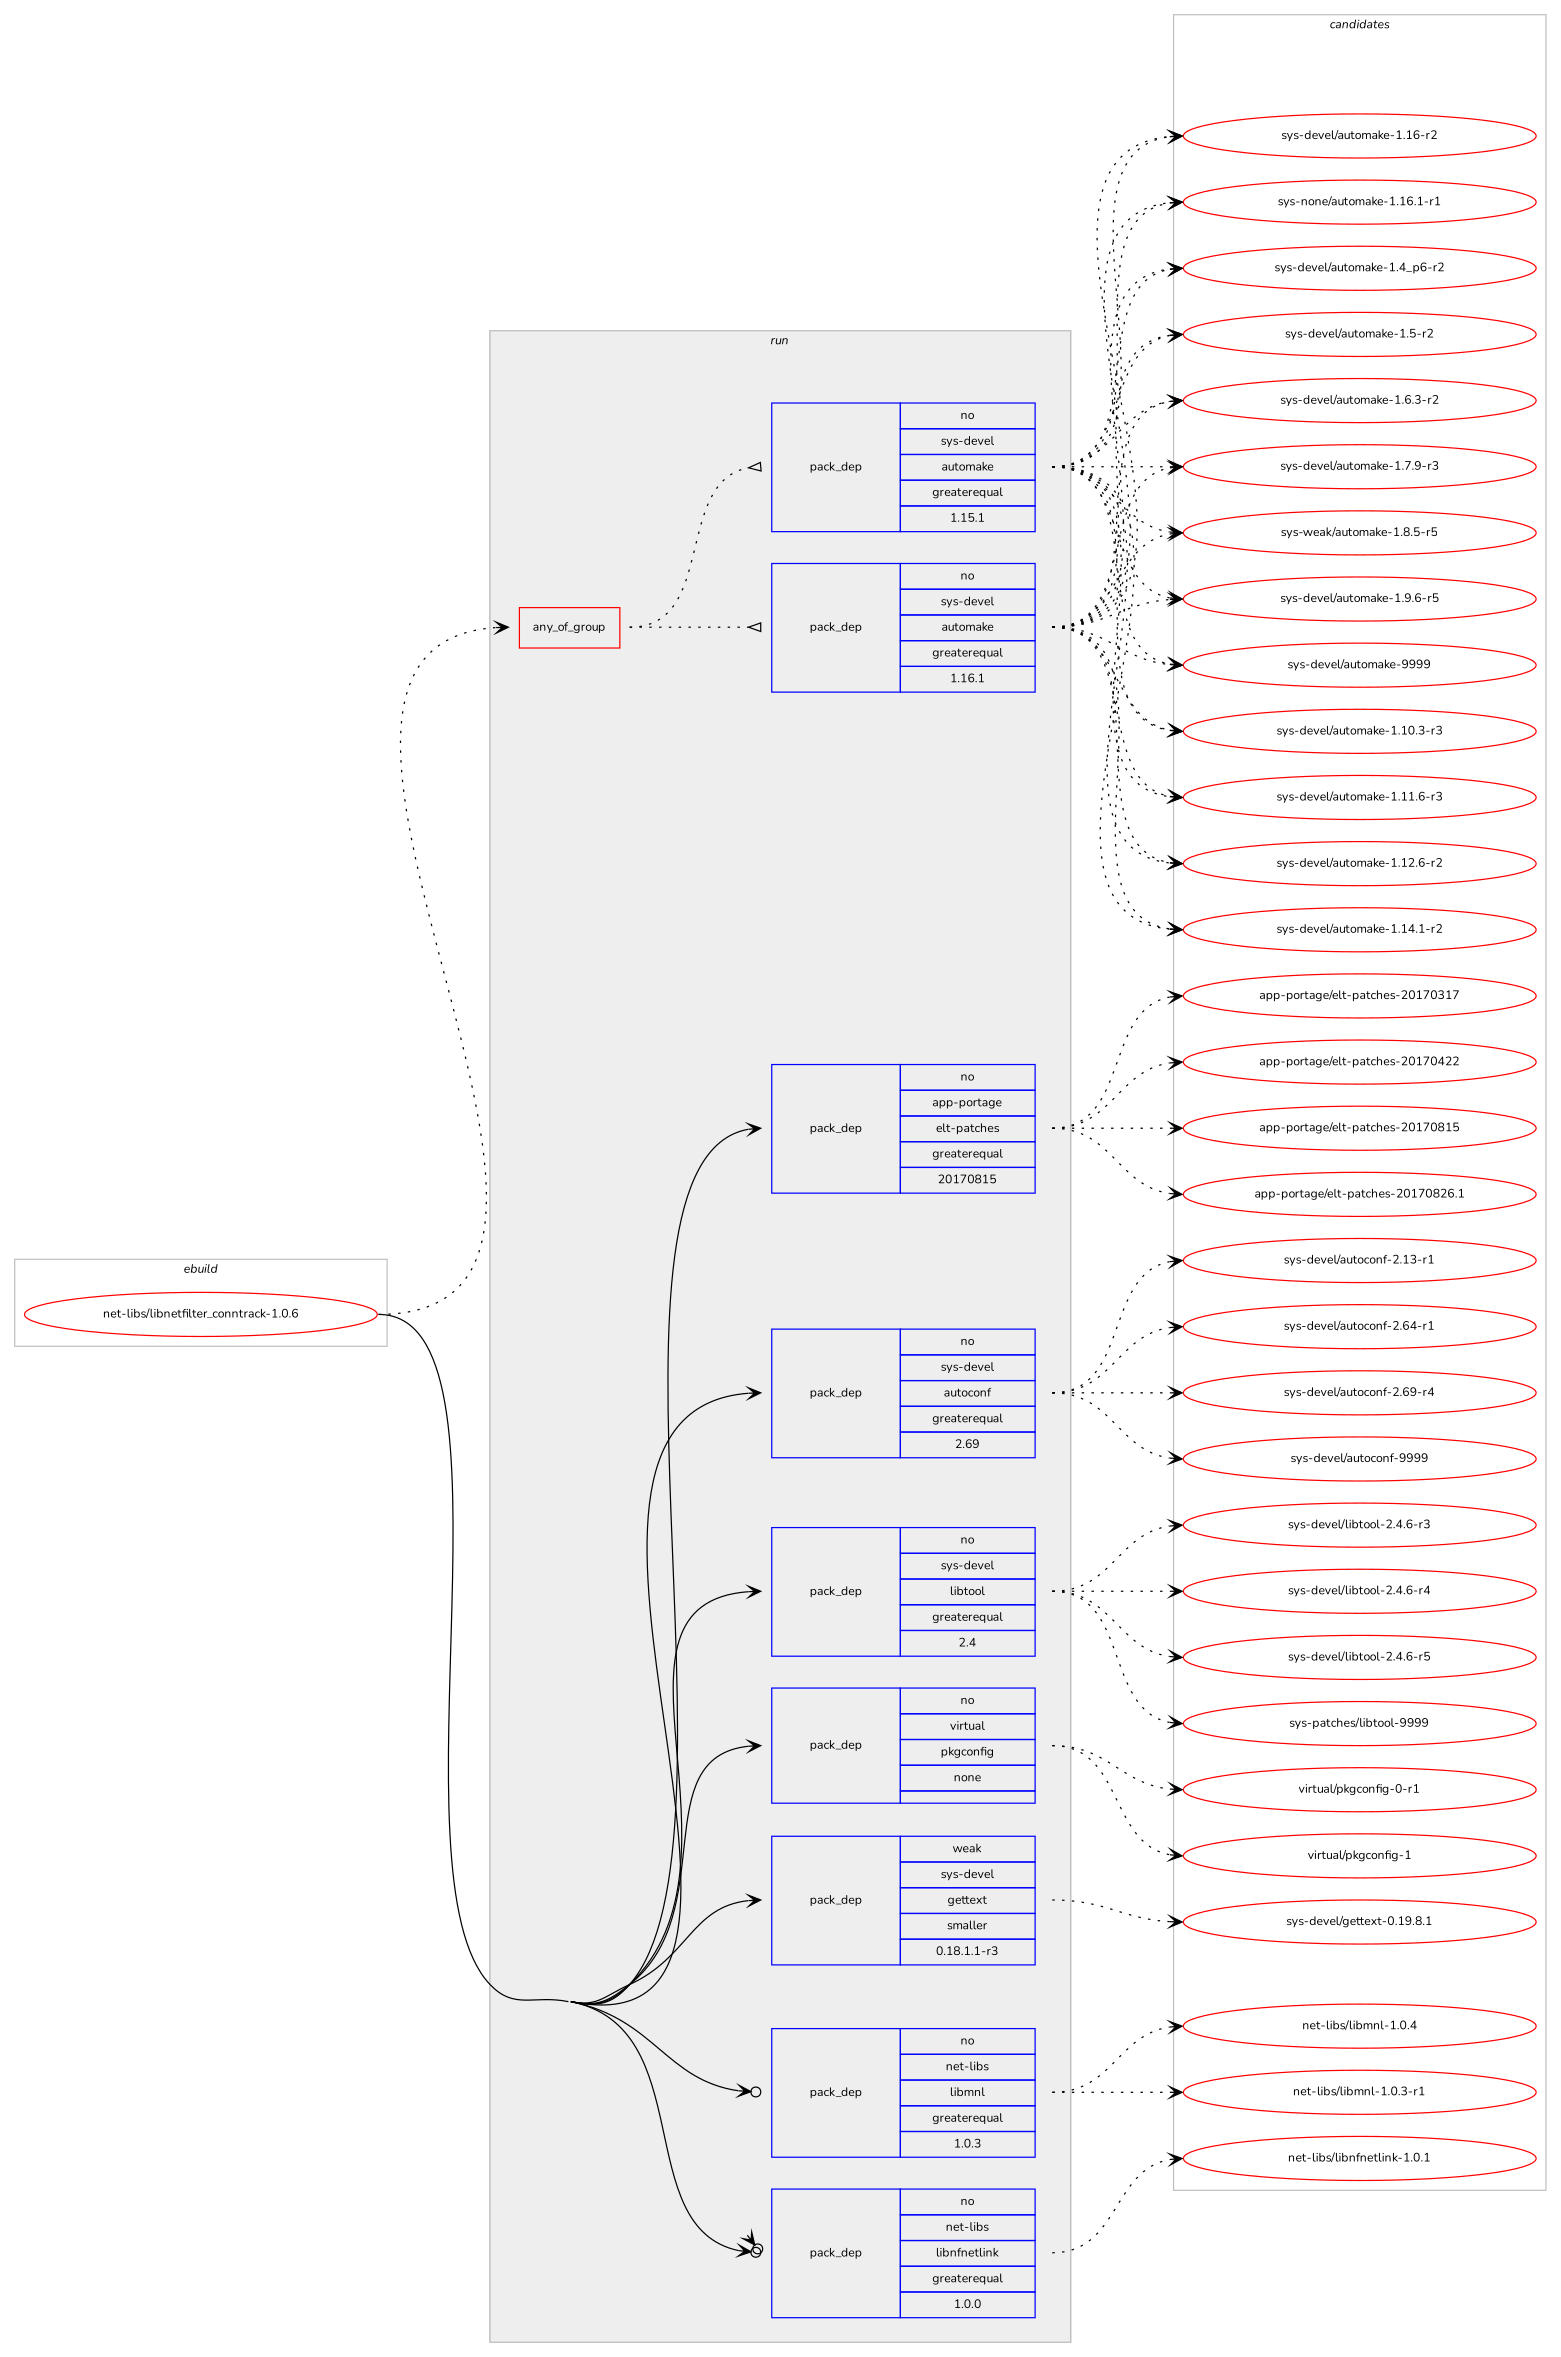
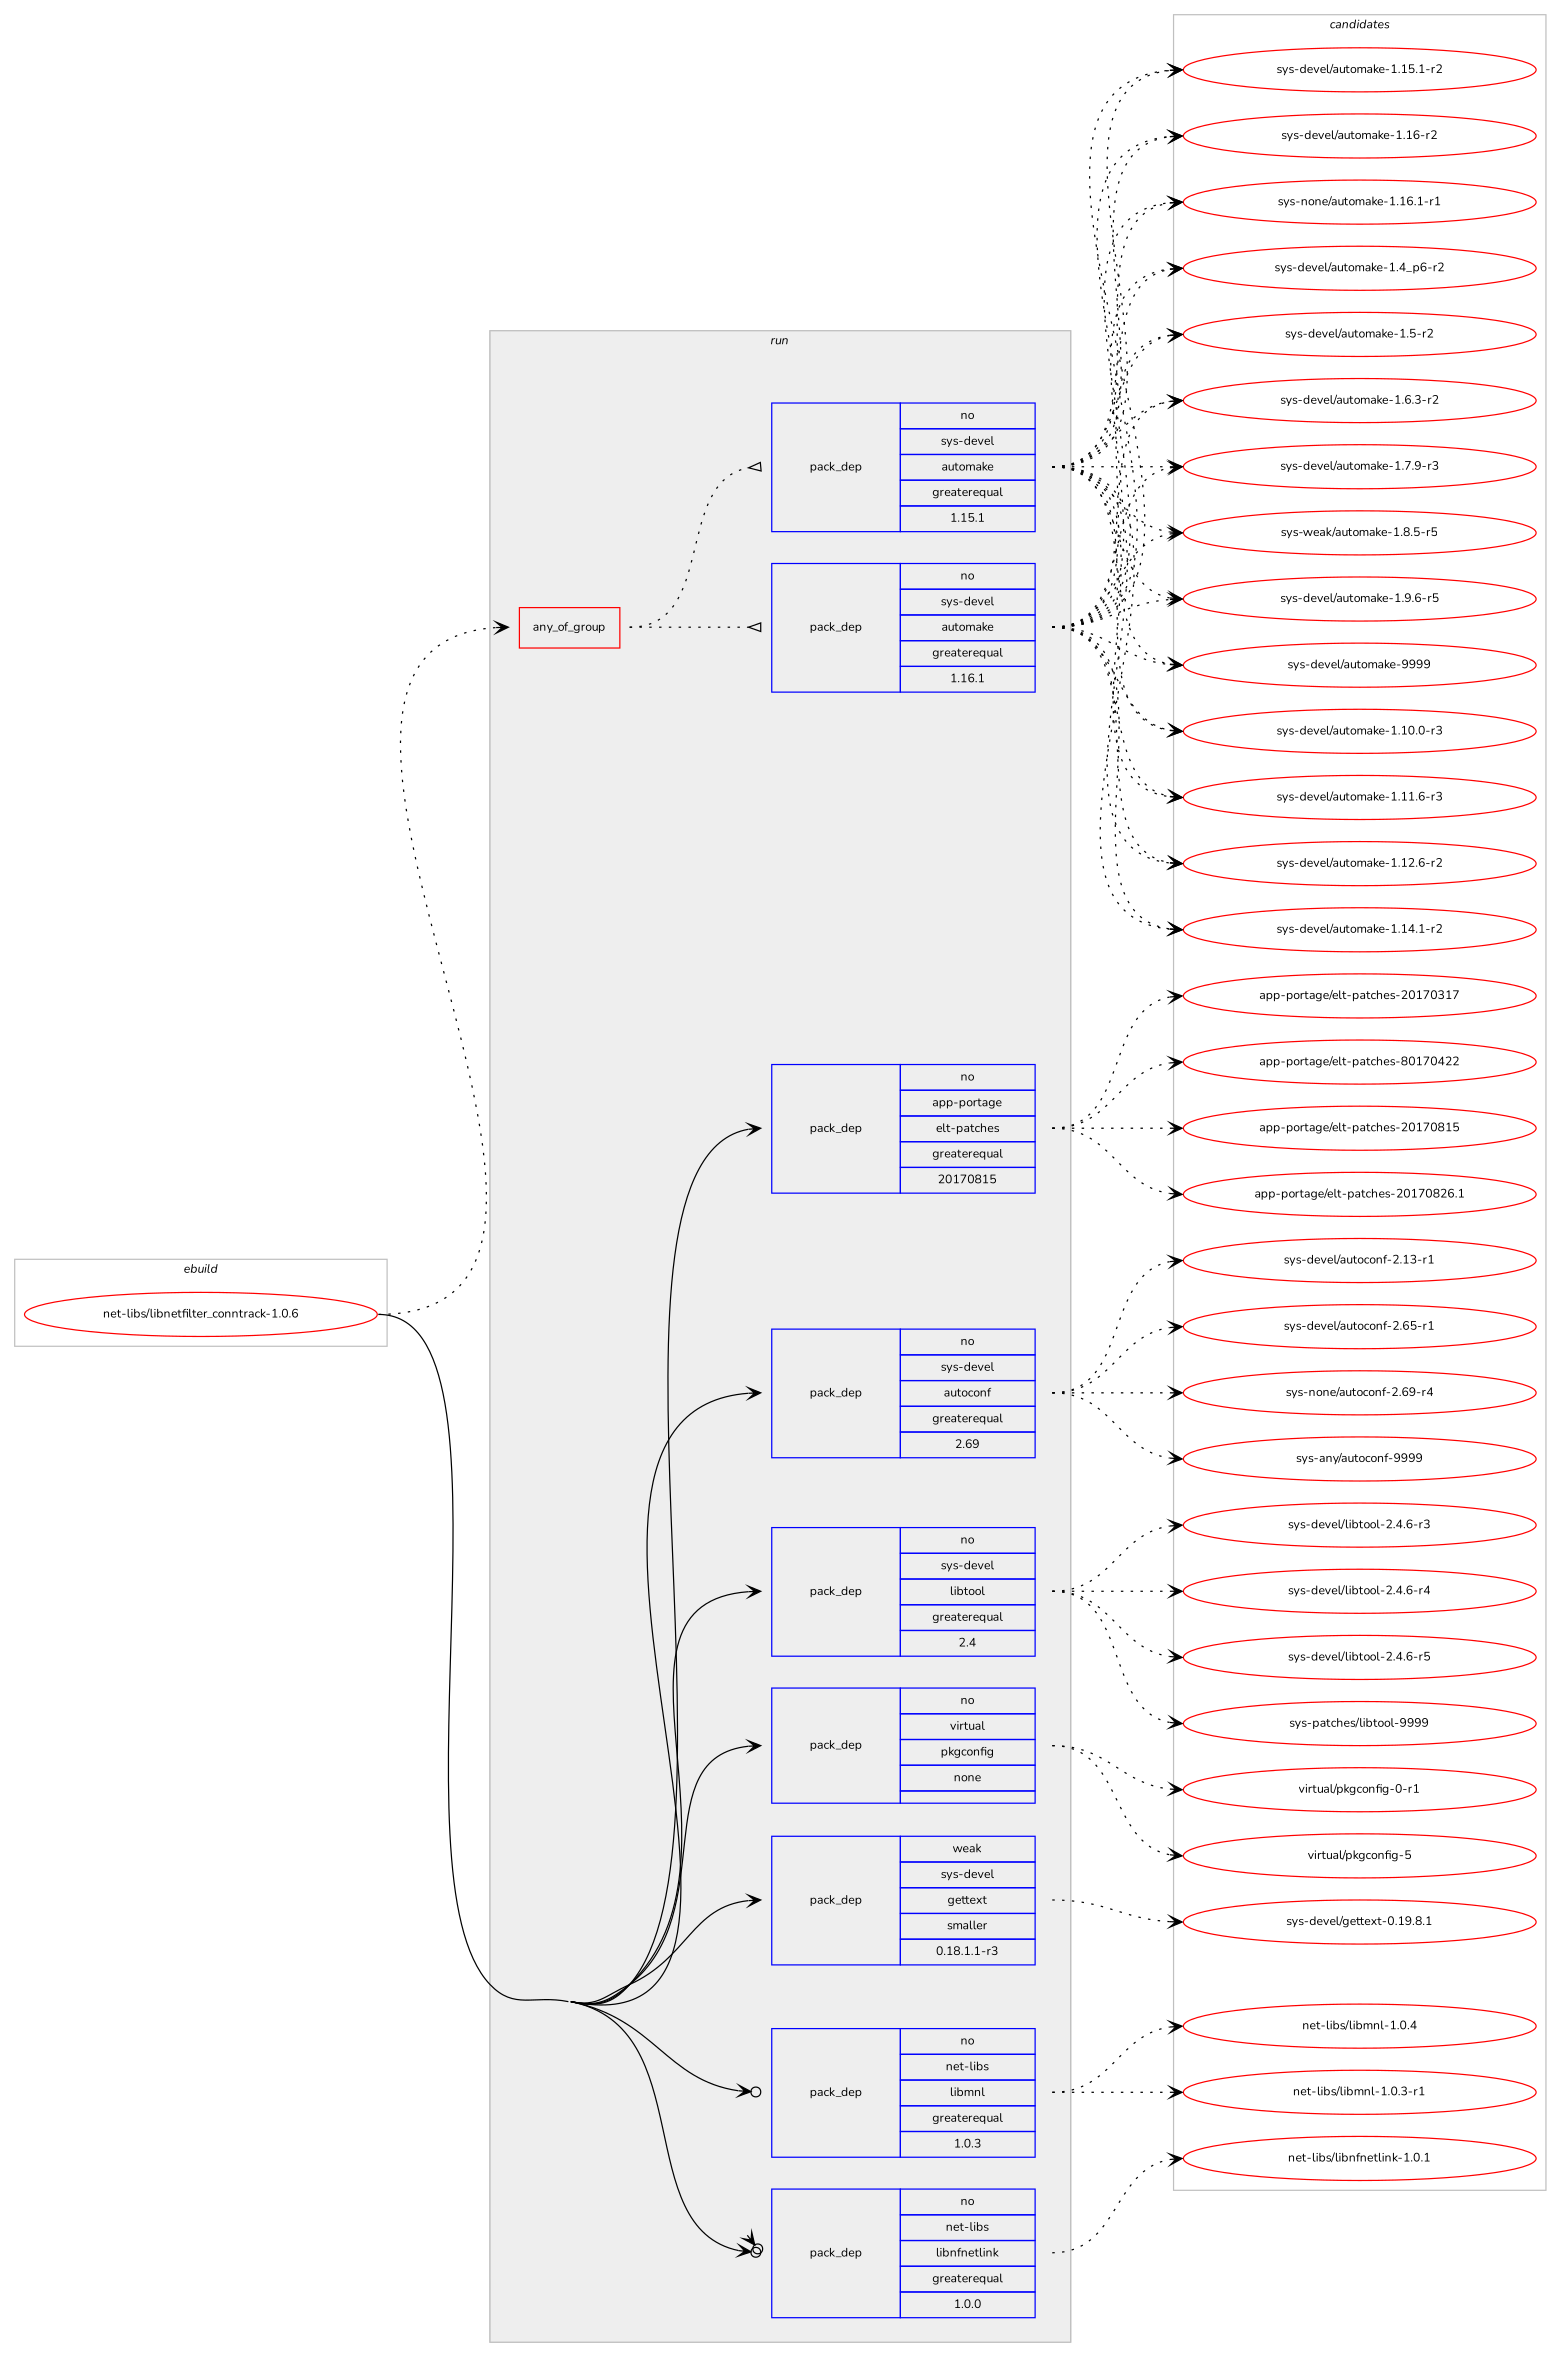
none -> (1360, 70)
(1360, 731) -> (1360, 731)
(1360, 1062) -> (1360, 1062)
(1360, 1327) -> (1360, 1327)
(1360, 1393) -> (1360, 1393)
(1360, 1459) -> (1360, 1459)
(1360, 1856) -> (1360, 1856)
